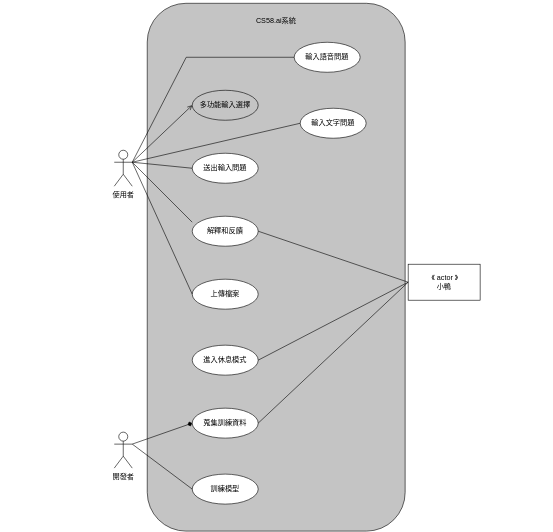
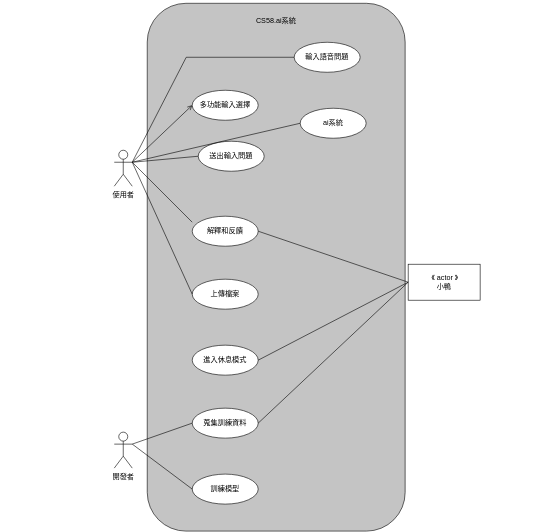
(225, 105) -> (225, 105)
(333, 123) -> (333, 123)
(225, 168) -> (231, 156)
(187, 425) -> (189, 424)
